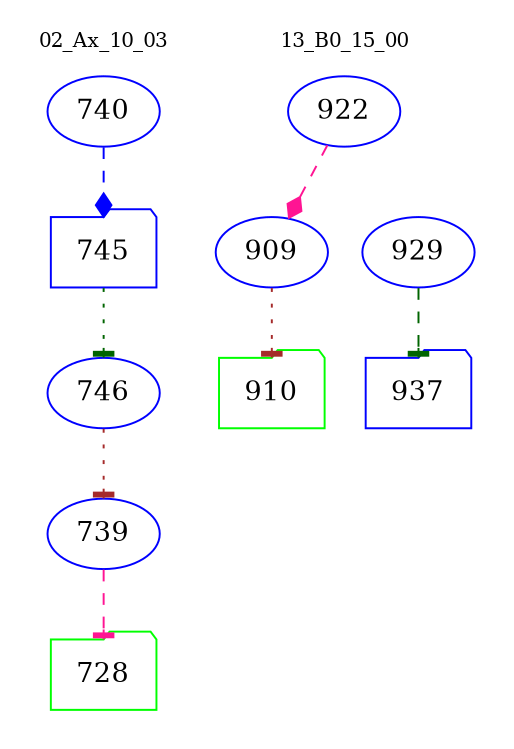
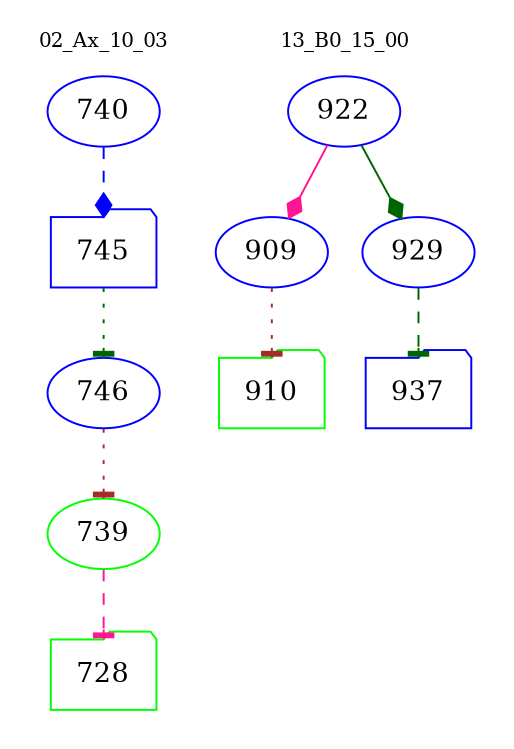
(314, 171) -> (314, 171)
none -> (376, 171)
(104, 534) -> (104, 534)
